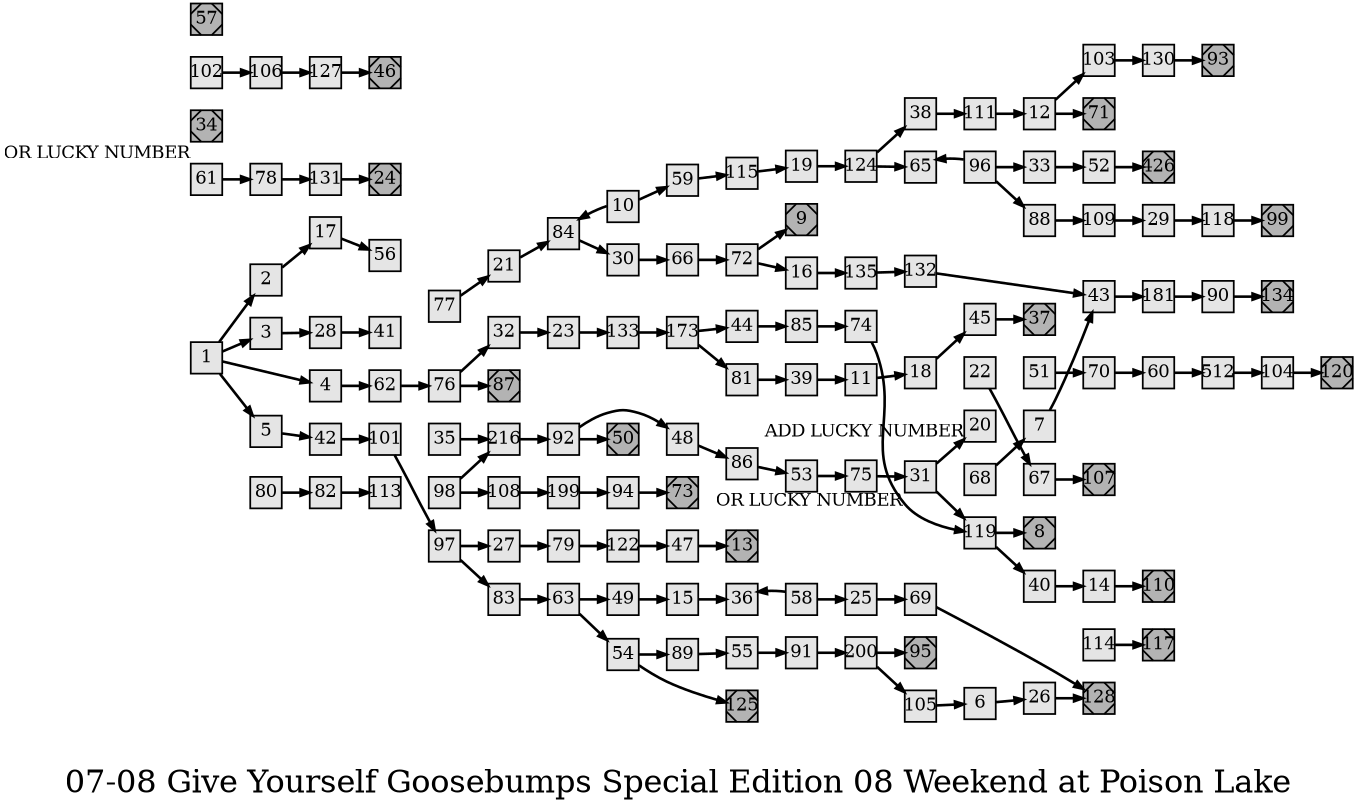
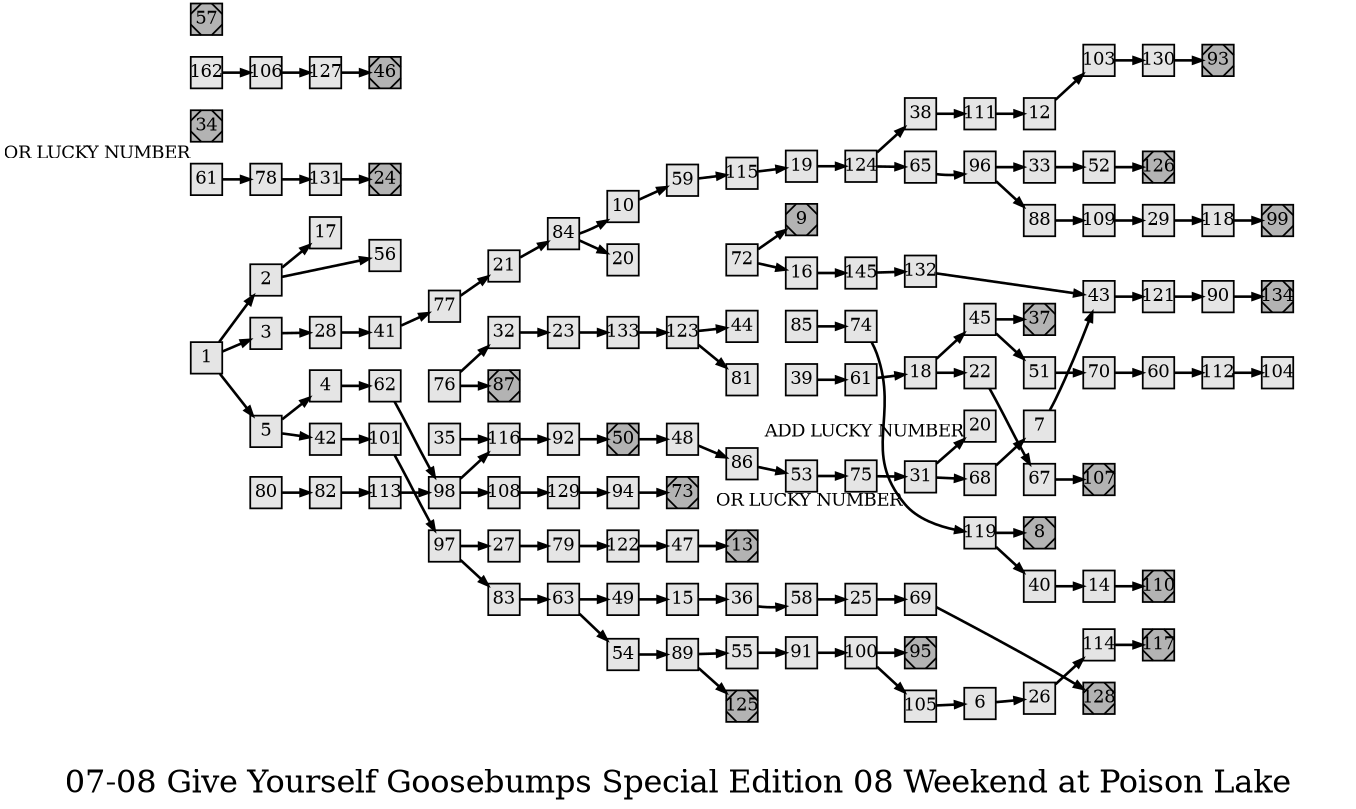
(206, 73) -> (206, 73)
(1099, 114) -> none
(955, 159) -> (946, 175)
(1158, 167) -> (1158, 167)
(597, 210) -> (589, 230)
(351, 242) -> (321, 269)
(623, 260) -> (623, 260)
(682, 260) -> none
(861, 273) -> (861, 273)
(1158, 297) -> (1158, 297)
none -> (411, 321)
(767, 326) -> none
(682, 332) -> (682, 332)
none -> (1006, 343)
(262, 371) -> (292, 411)
none -> (946, 373)
(1218, 373) -> (1218, 373)
(1337, 373) -> none
(767, 380) -> none
(861, 380) -> (861, 380)
(410, 386) -> (412, 435)
(619, 410) -> (648, 439)
(504, 439) -> (504, 439)
none -> (408, 493)
(564, 493) -> (564, 493)
(947, 502) -> (946, 478)
(776, 591) -> (767, 607)
(861, 653) -> (861, 653)
(677, 686) -> (709, 677)
(1065, 698) -> (1068, 673)
